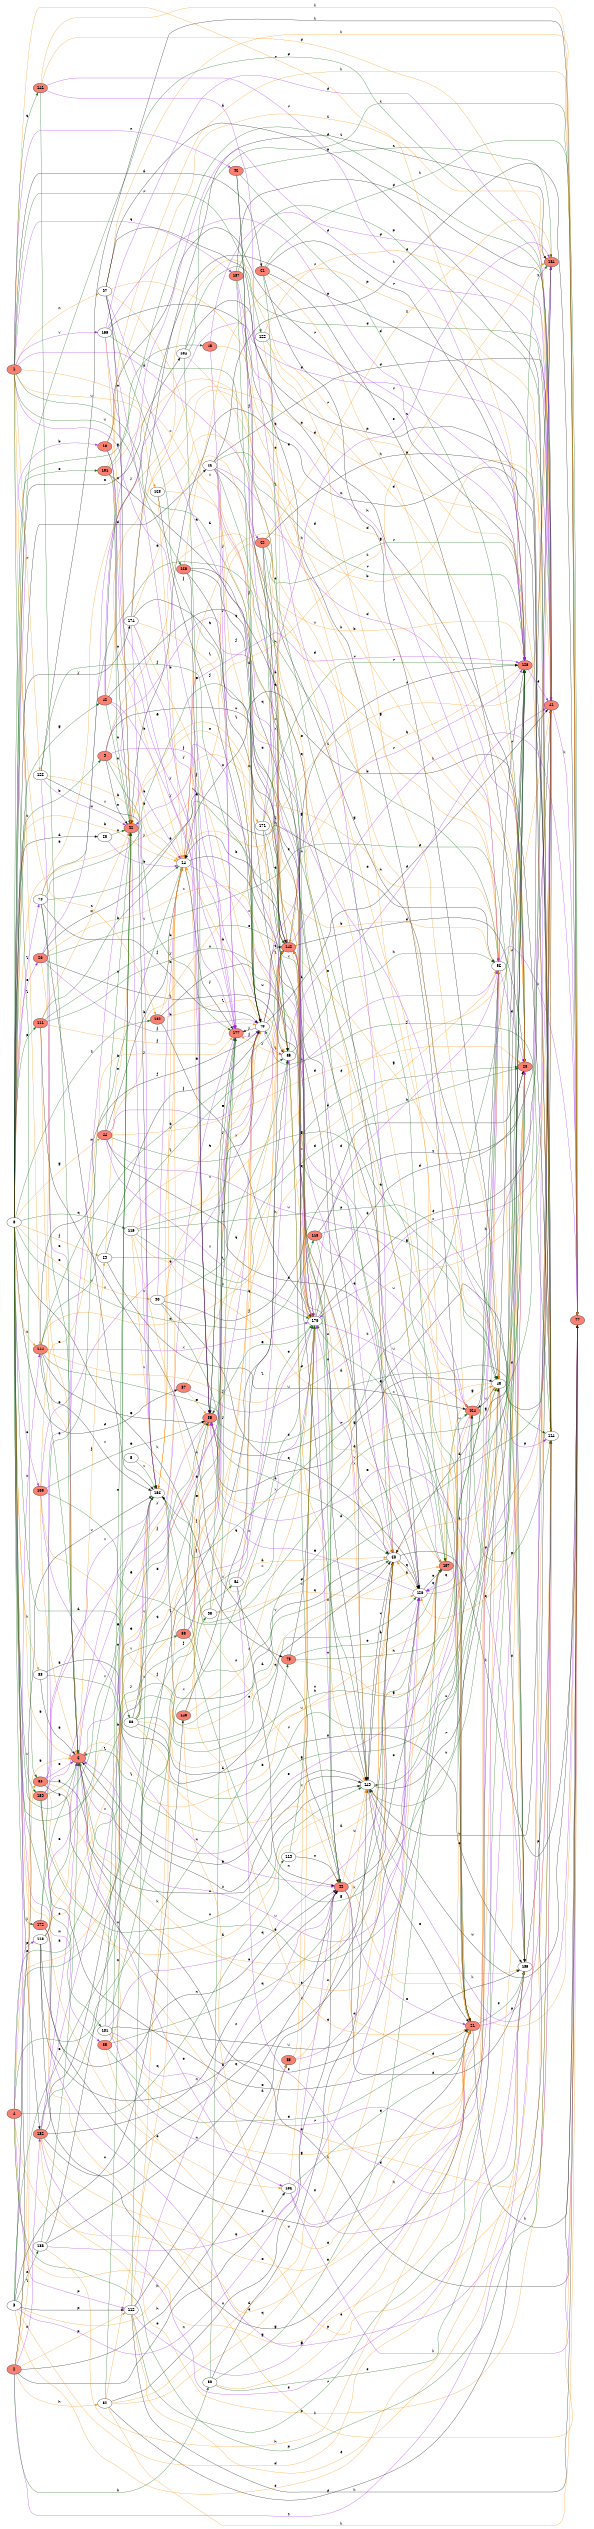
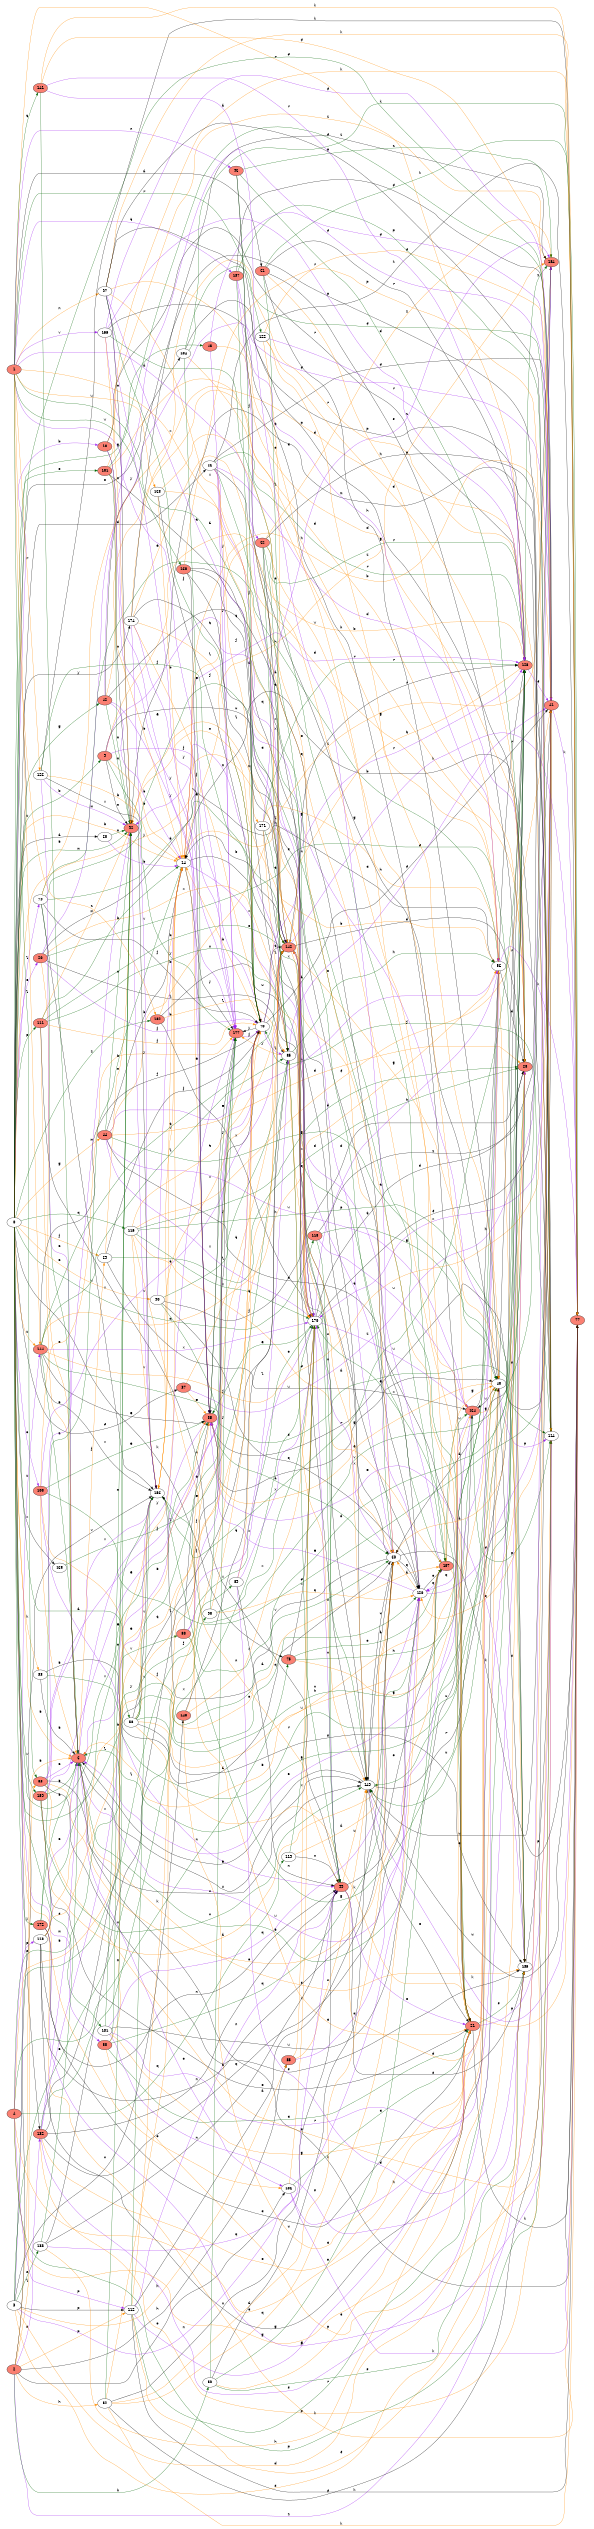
none -> (25, 872)
(512, 1015) -> (512, 1015)
(131, 1458) -> none
none -> (59, 1568)
(236, 1582) -> (236, 1582)
